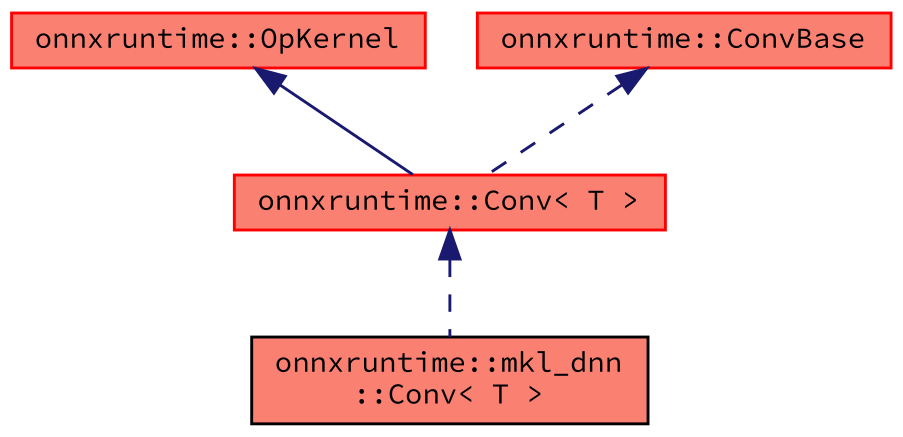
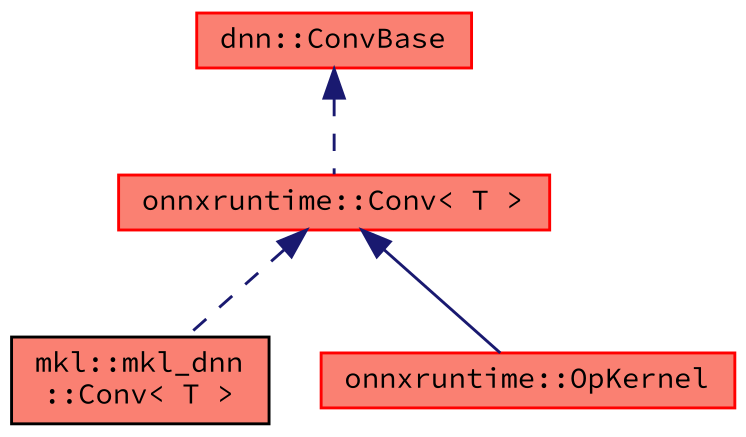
(684, 41) -> (334, 41)
(346, 130) -> (442, 301)
(450, 380) -> (140, 380)
